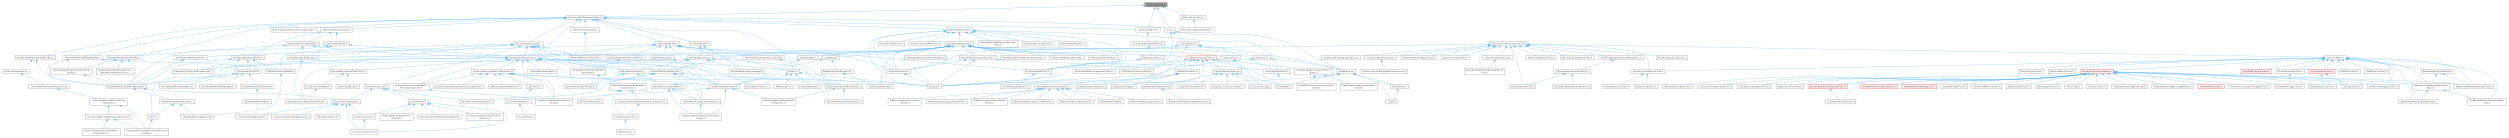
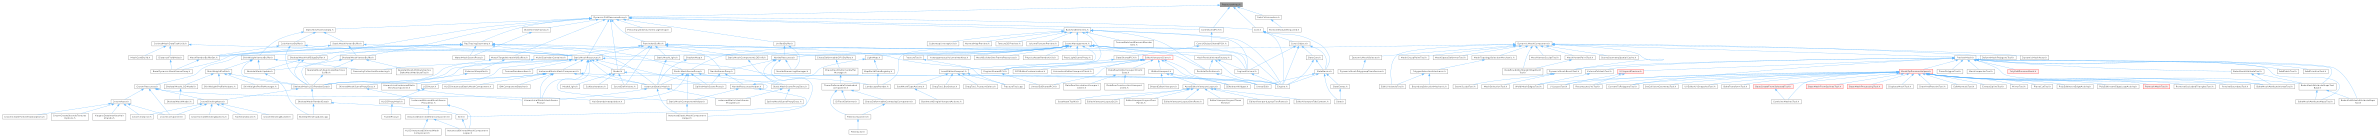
(436, 65) -> (286, 47)
(364, 126) -> (160, 103)
